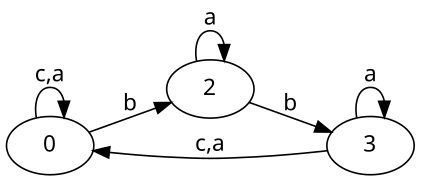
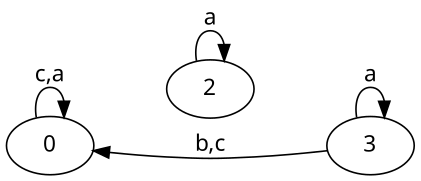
(283, 114) -> none
(122, 120) -> none
(210, 145) -> (210, 145)
